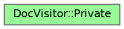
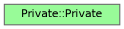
(62, 15) -> (62, 15)
